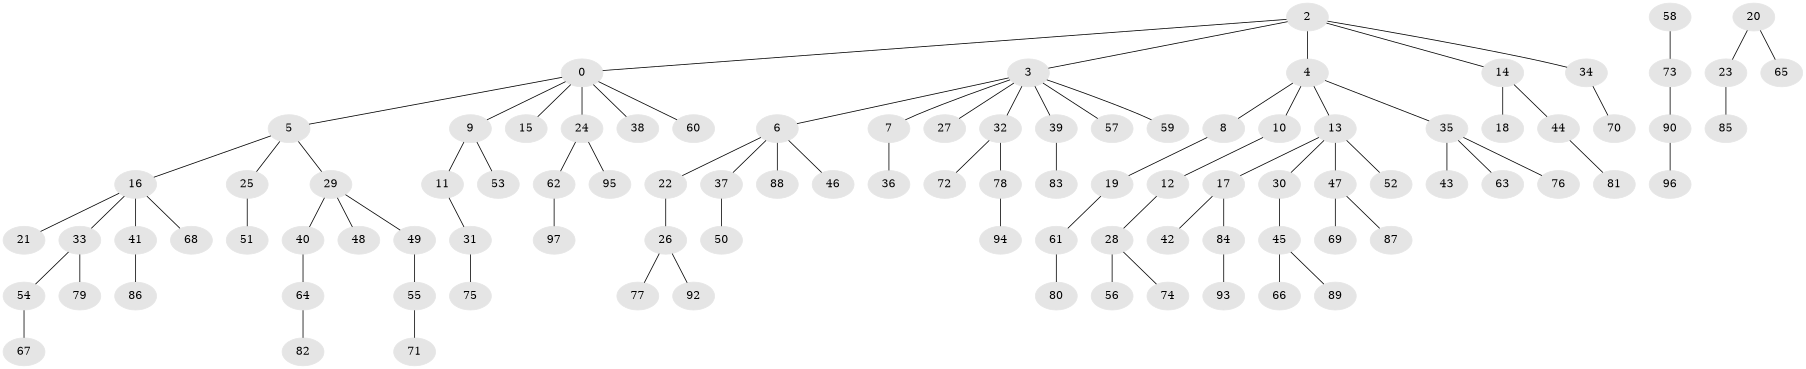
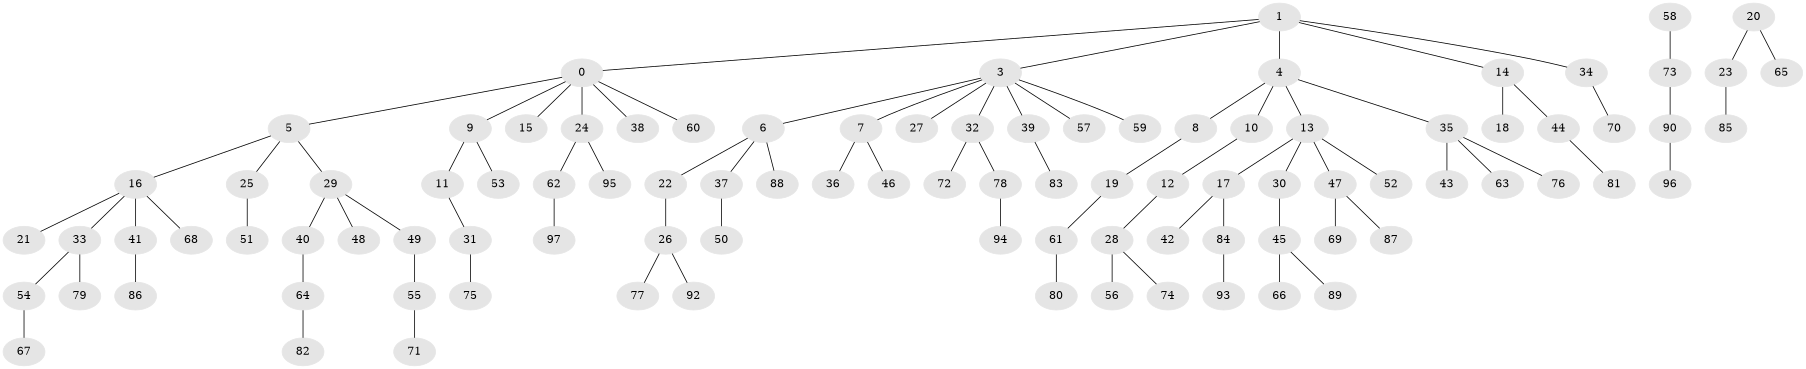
(1307, 17) -> (1280, 17)
(805, 156) -> (875, 157)
